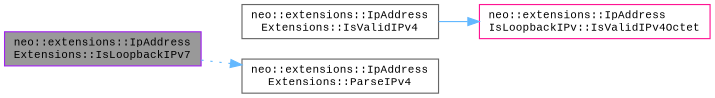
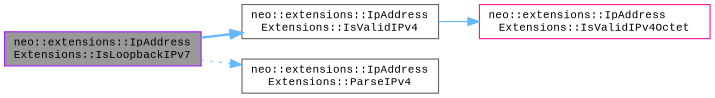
(595, 22) -> (595, 22)
none -> (216, 36)
